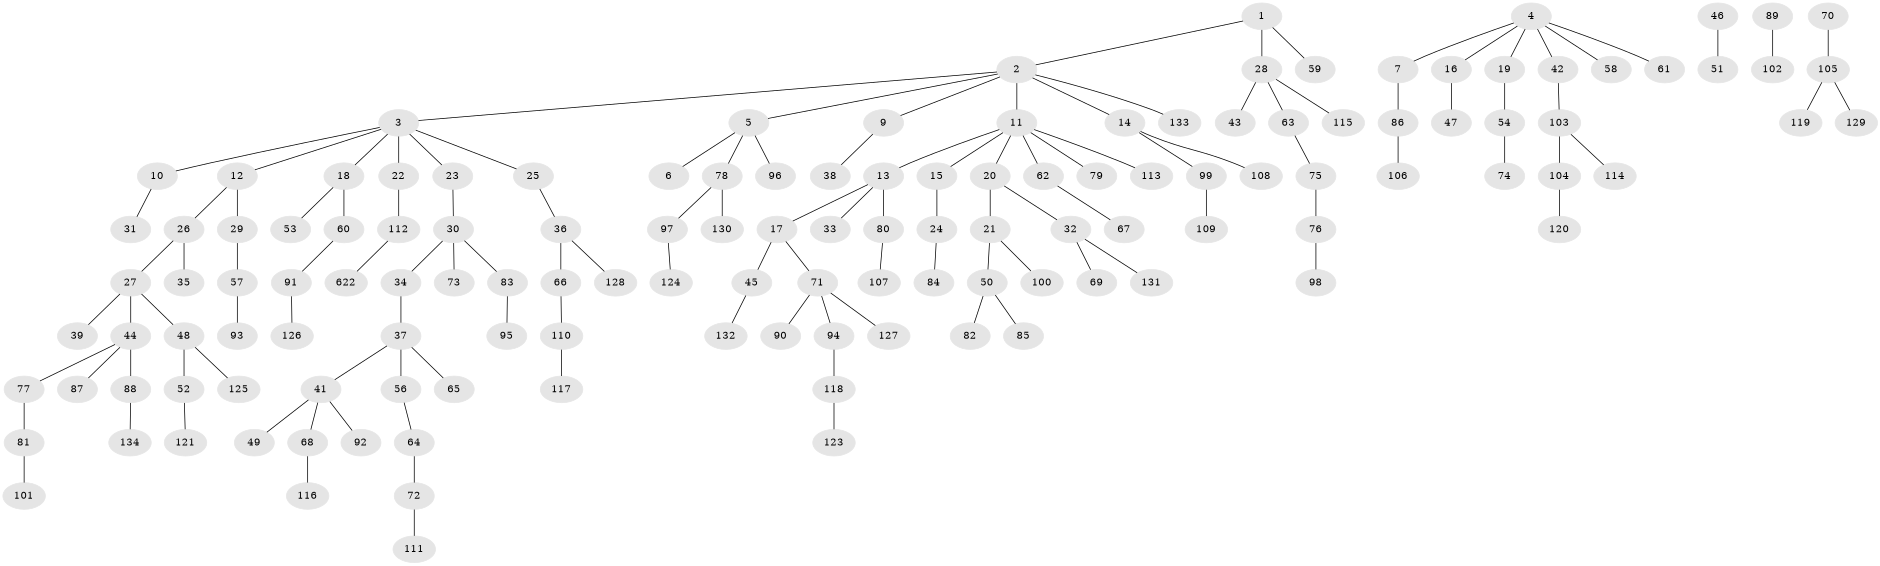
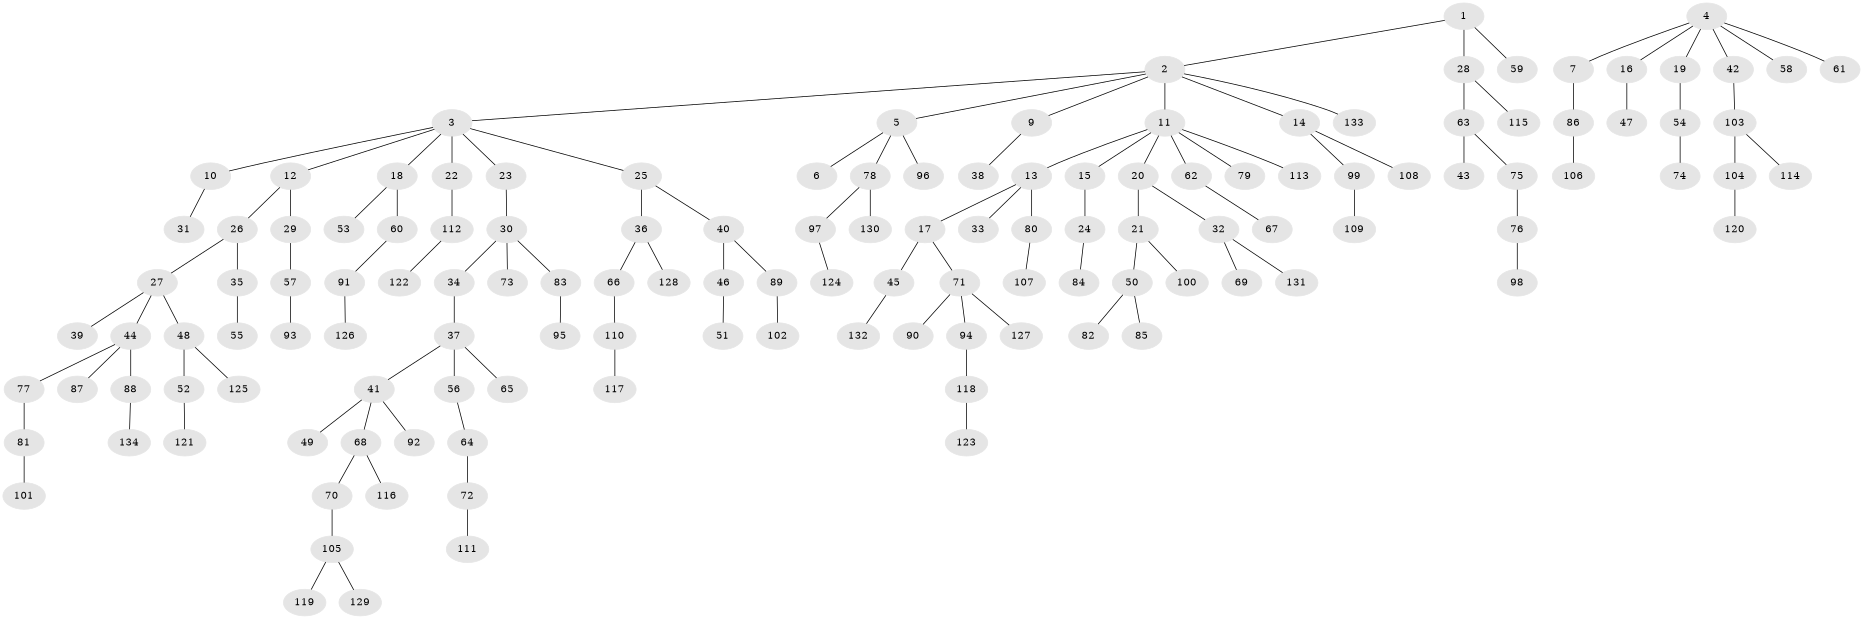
(1249, 96) -> (1464, 150)
none -> (724, 229)
(346, 283) -> (399, 283)
none -> (237, 336)
none -> (347, 469)
